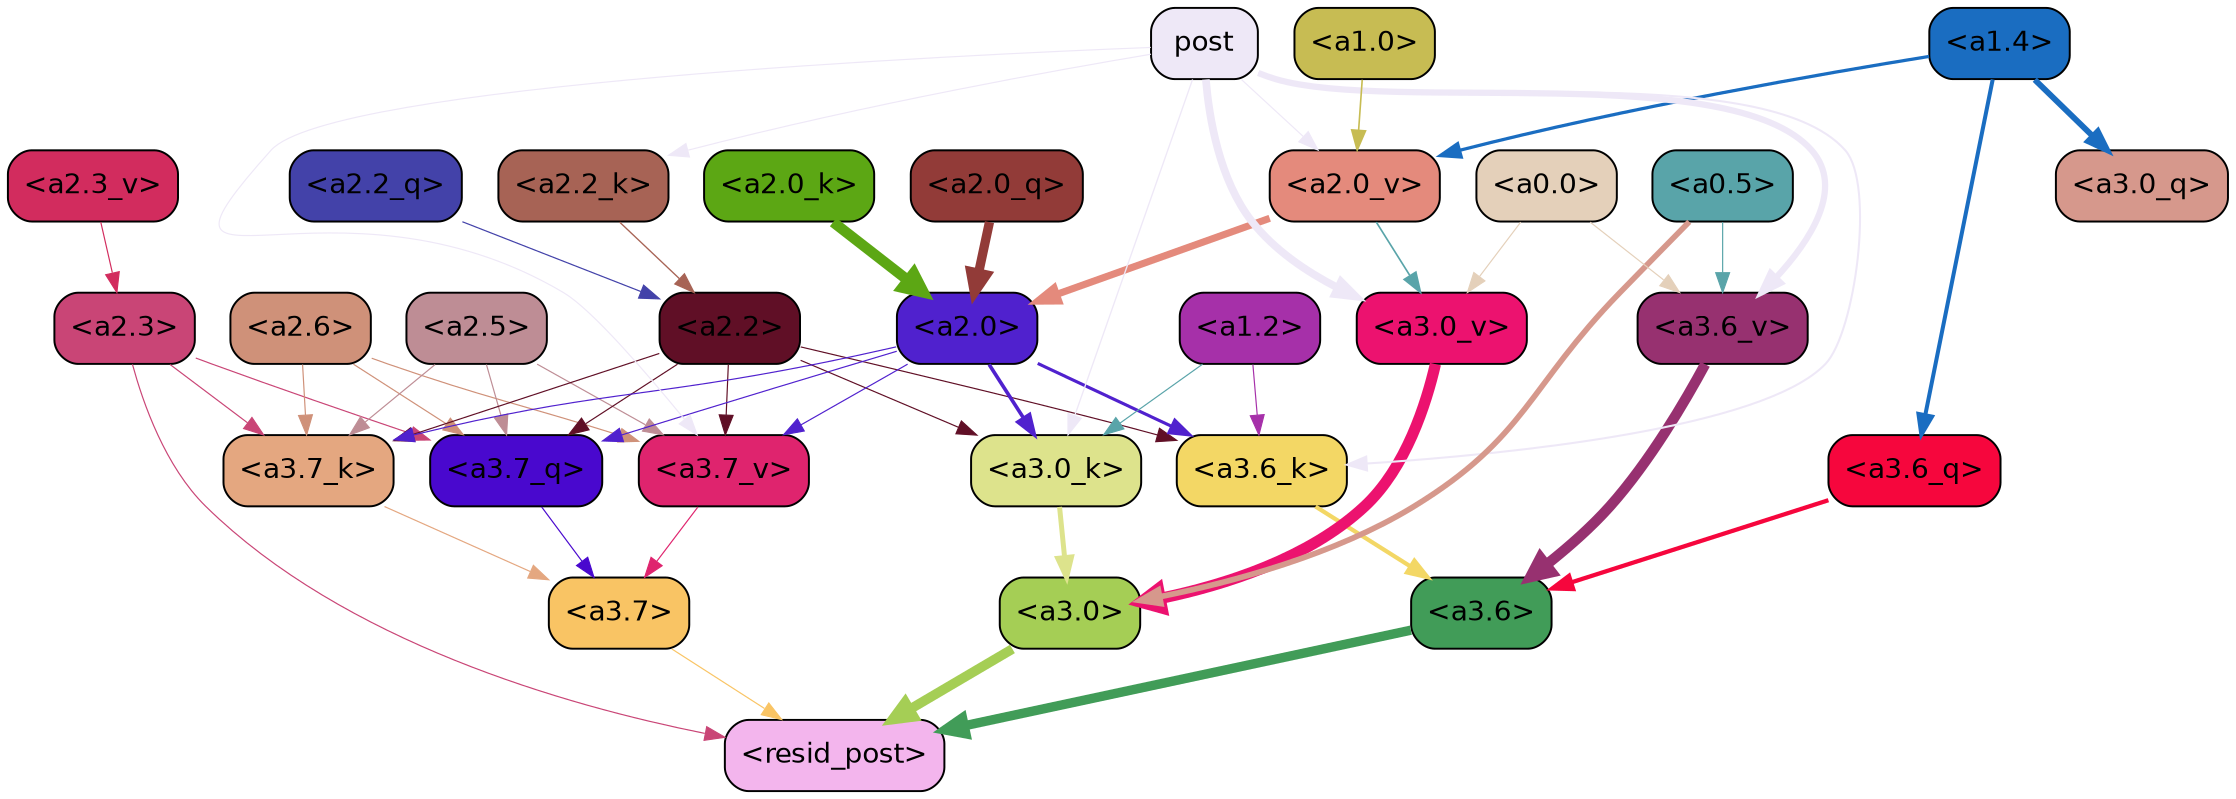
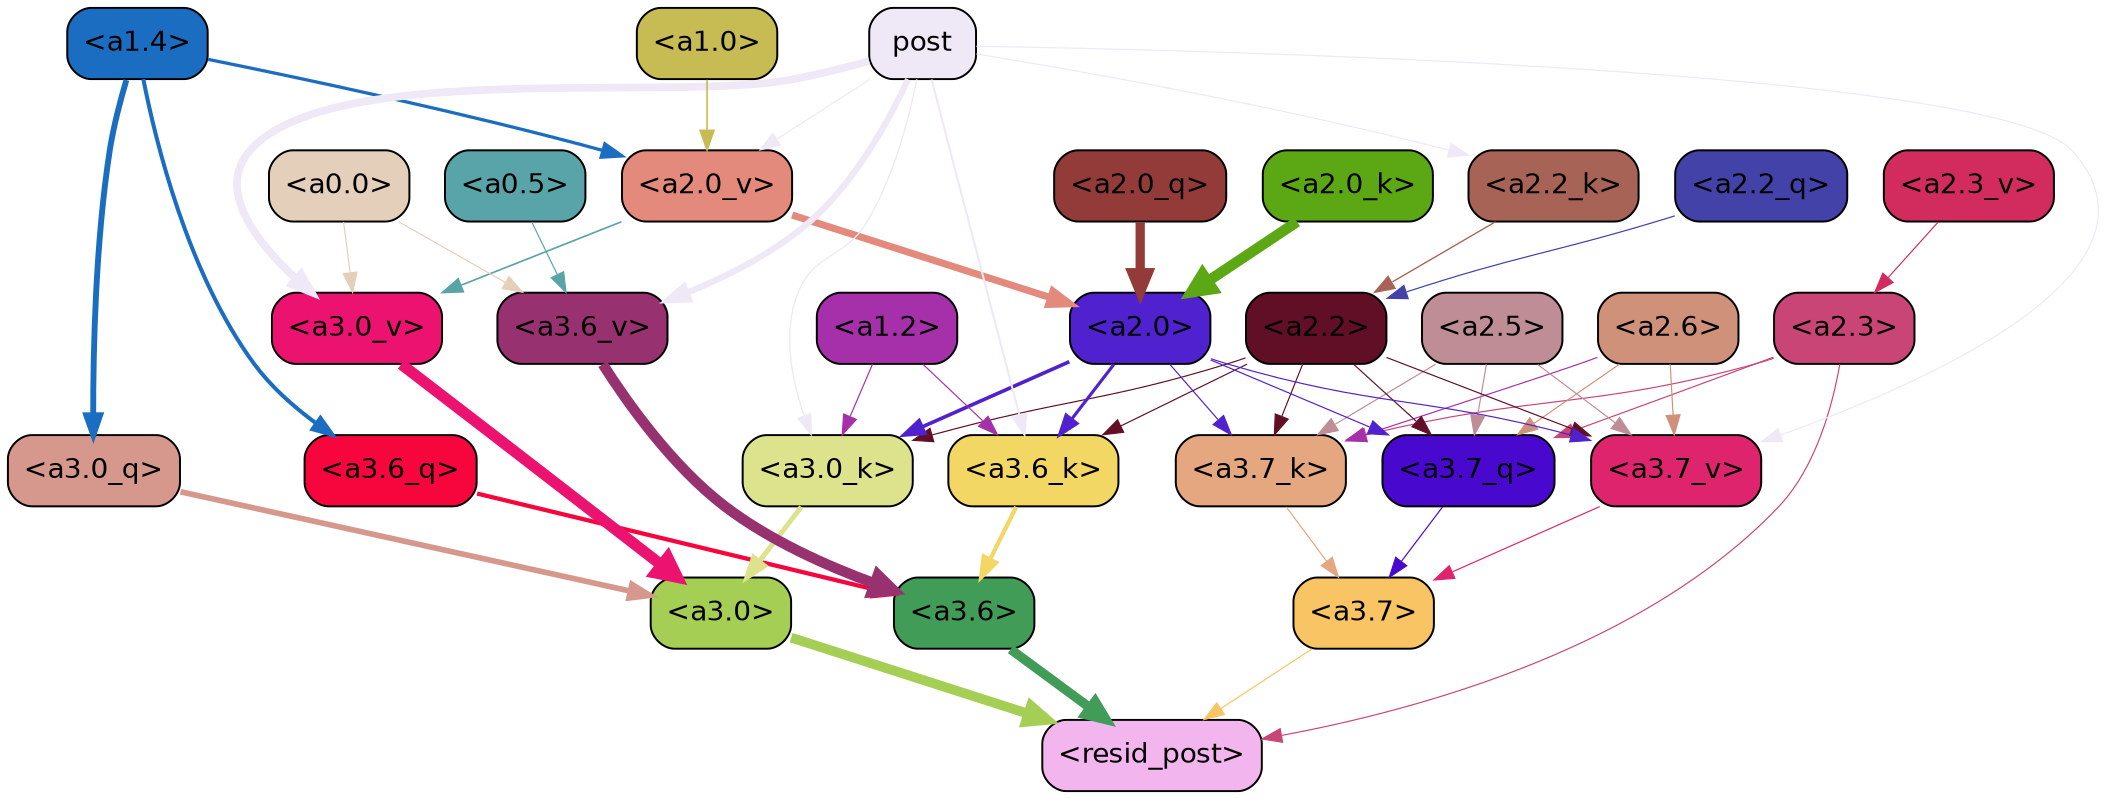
(304, 383) -> (1505, 389)
(1161, 394) -> (861, 390)
(1466, 470) -> (405, 541)
